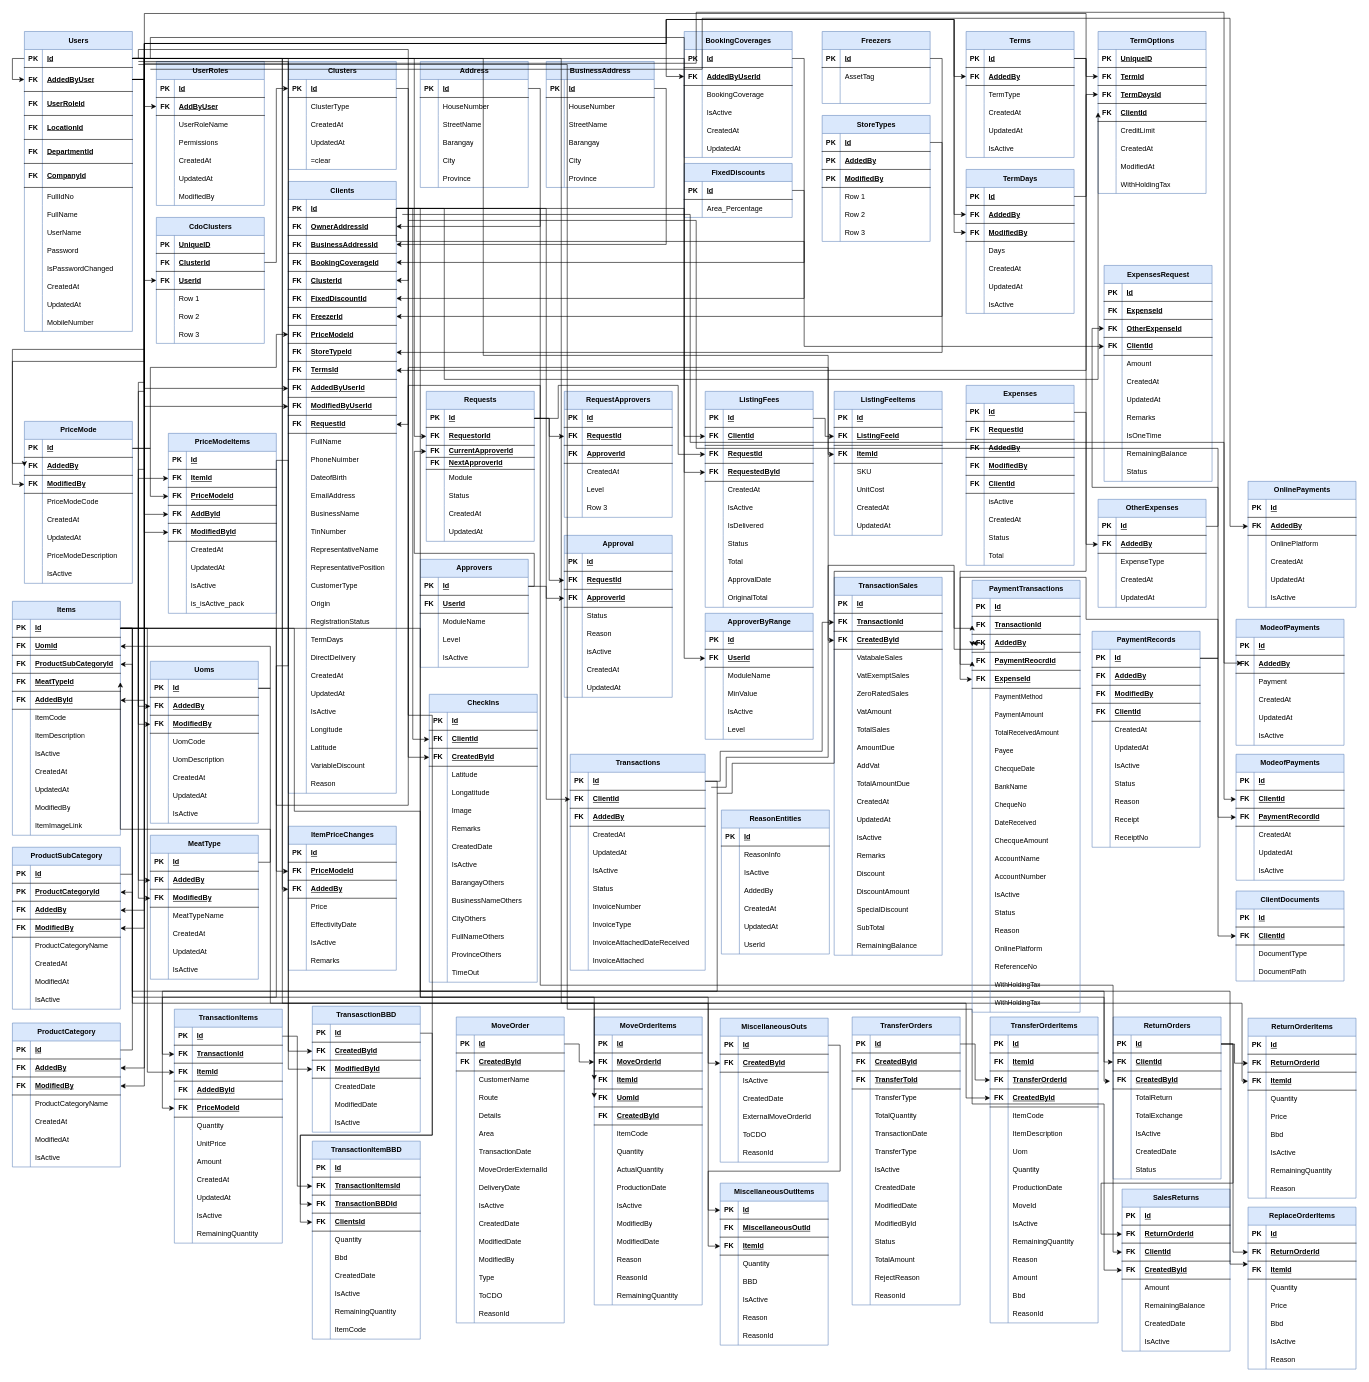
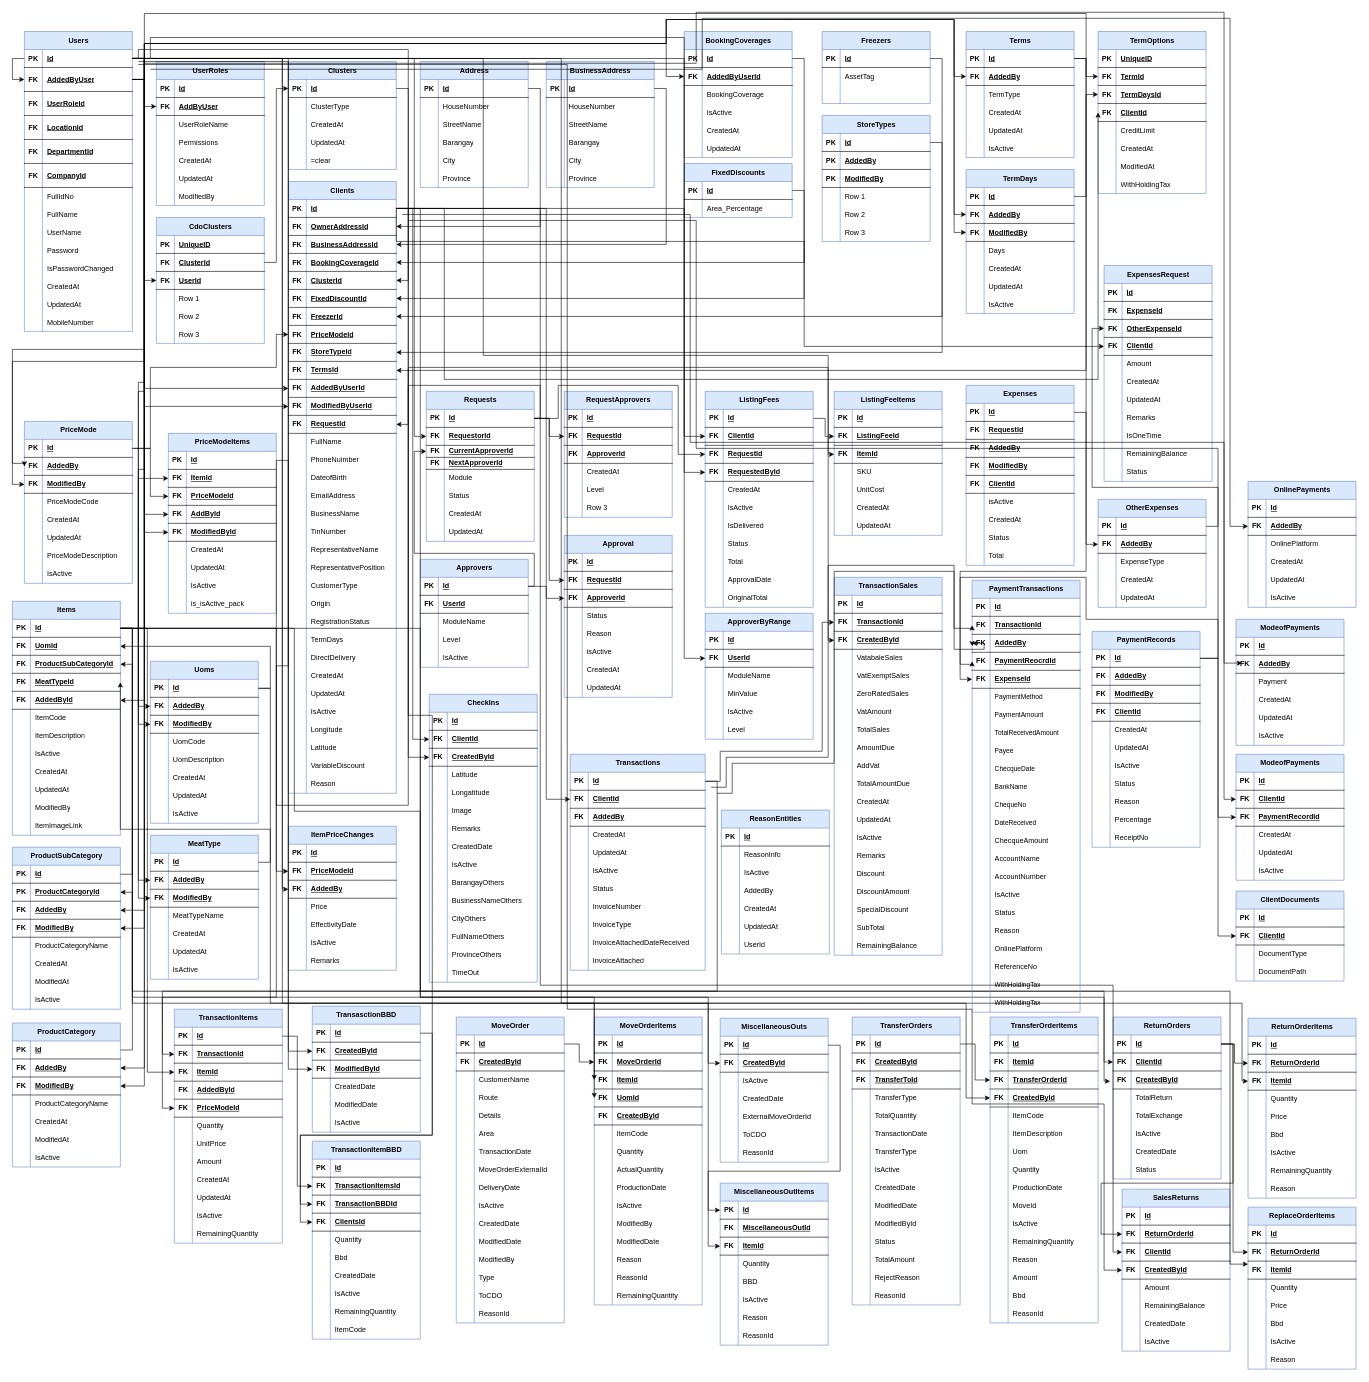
(1128, 821) -> (1135, 821)
